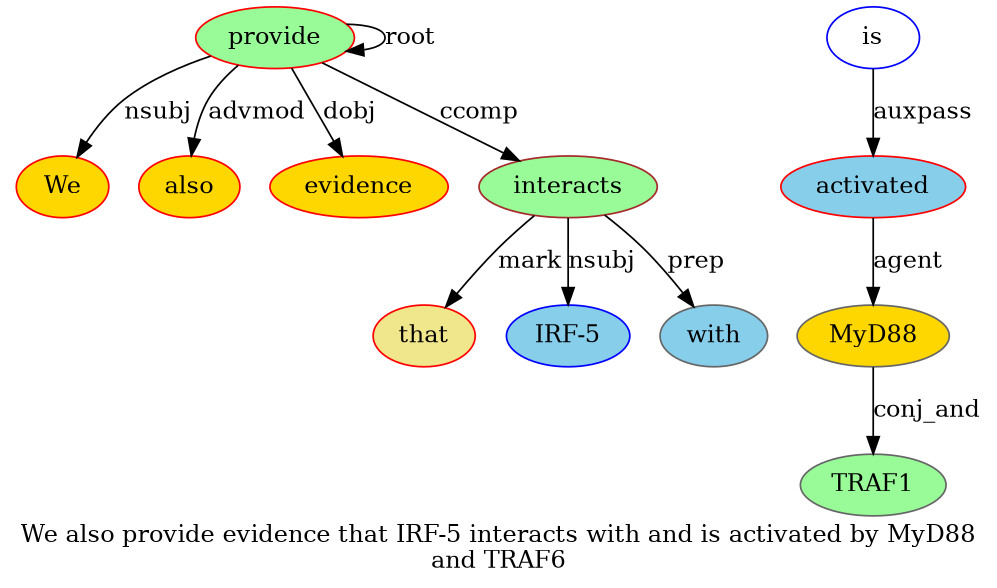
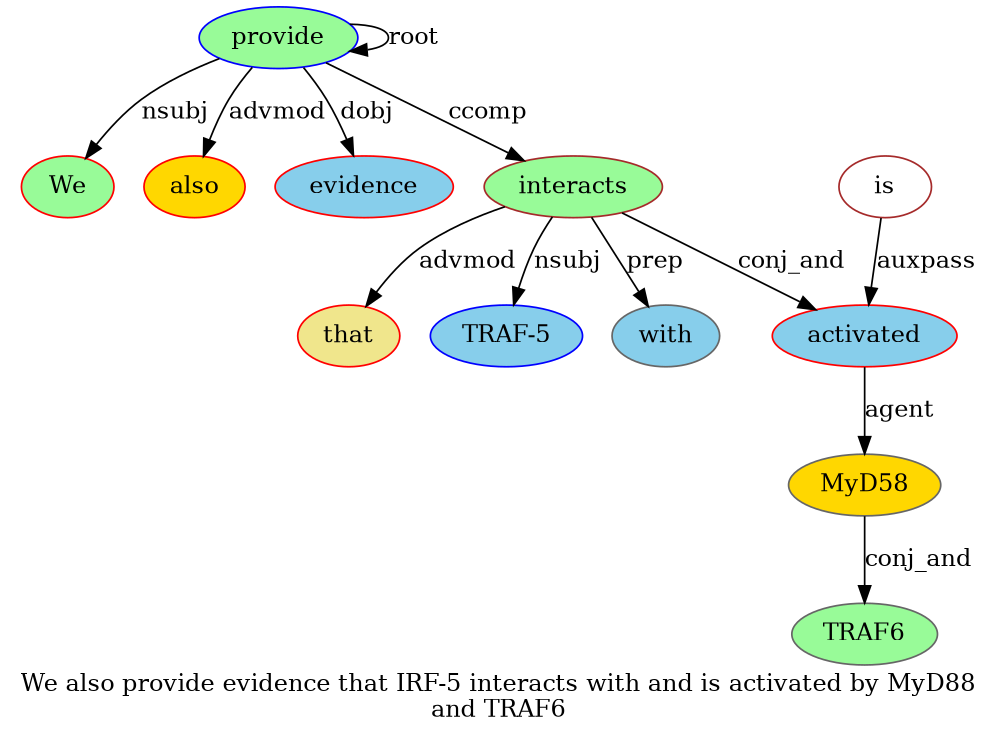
(275, 38) -> (279, 38)
(873, 38) -> (885, 187)
(63, 187) -> (68, 187)
(359, 187) -> (364, 187)
none -> (711, 257)
(530, 261) -> (468, 261)
(568, 336) -> (506, 336)
(873, 336) -> (865, 485)
(873, 485) -> (865, 634)
